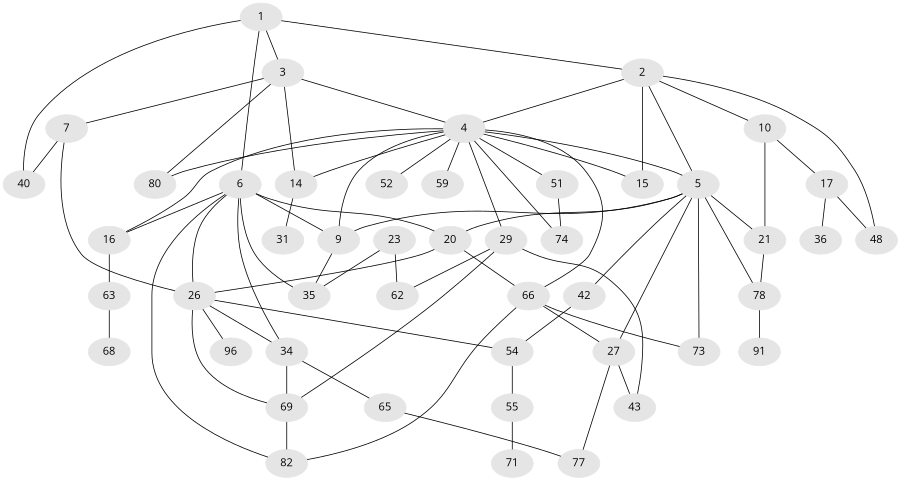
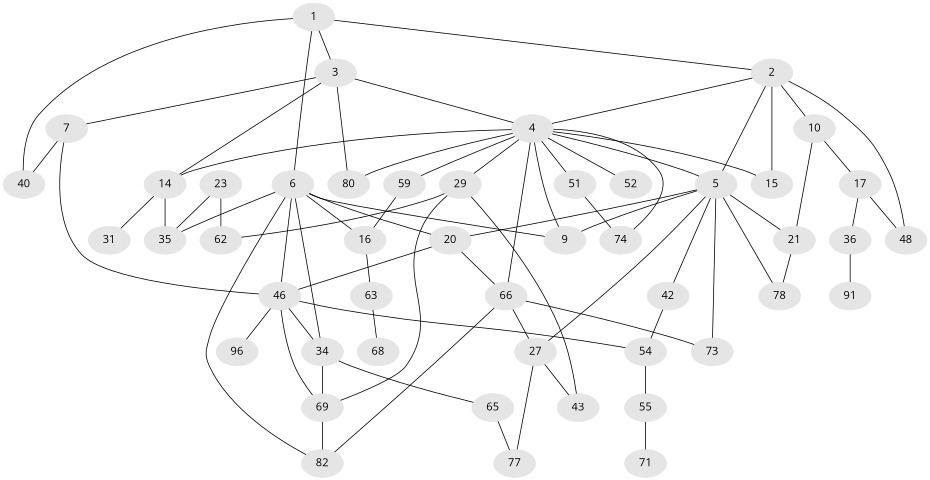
(298, 142) -> (390, 206)
(324, 268) -> (165, 212)
(195, 296) -> (280, 296)
(759, 324) -> (850, 268)
